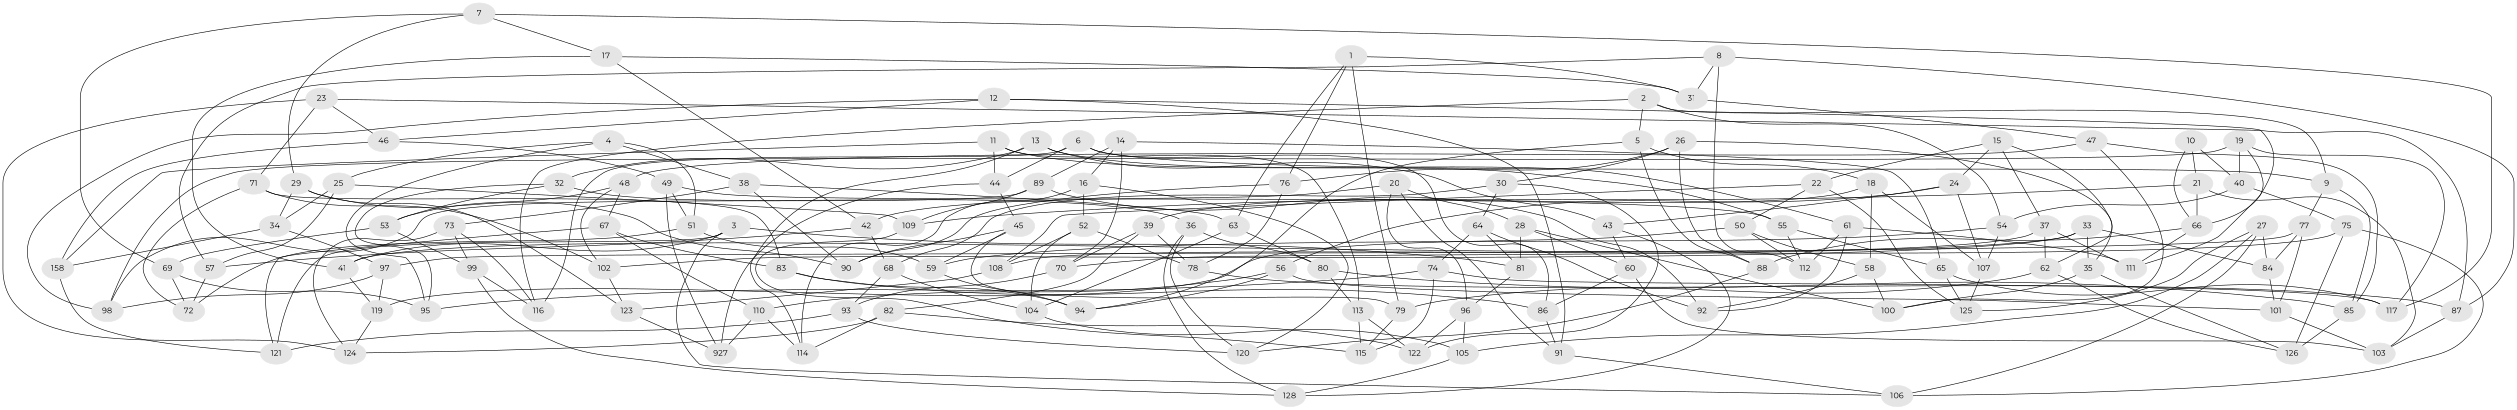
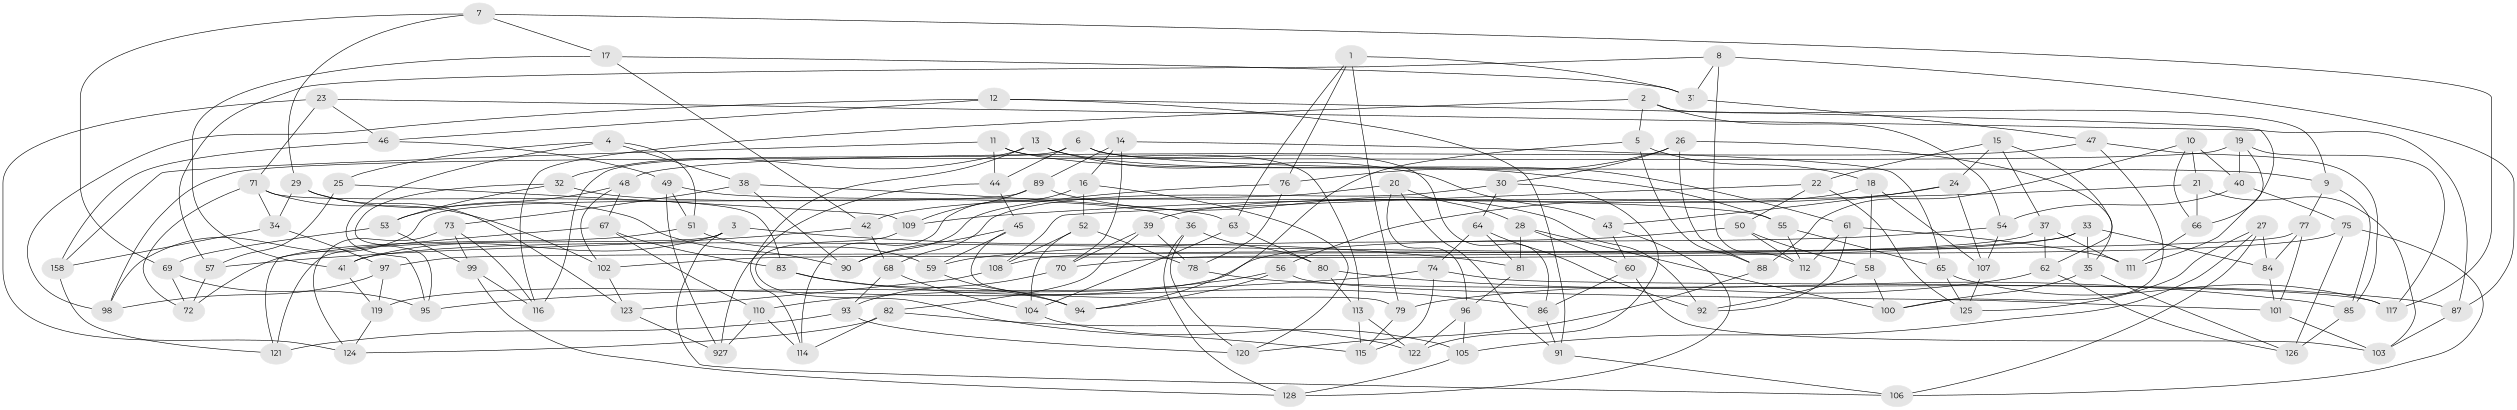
(306, 206) -> (264, 205)
(1926, 239) -> (2000, 189)
